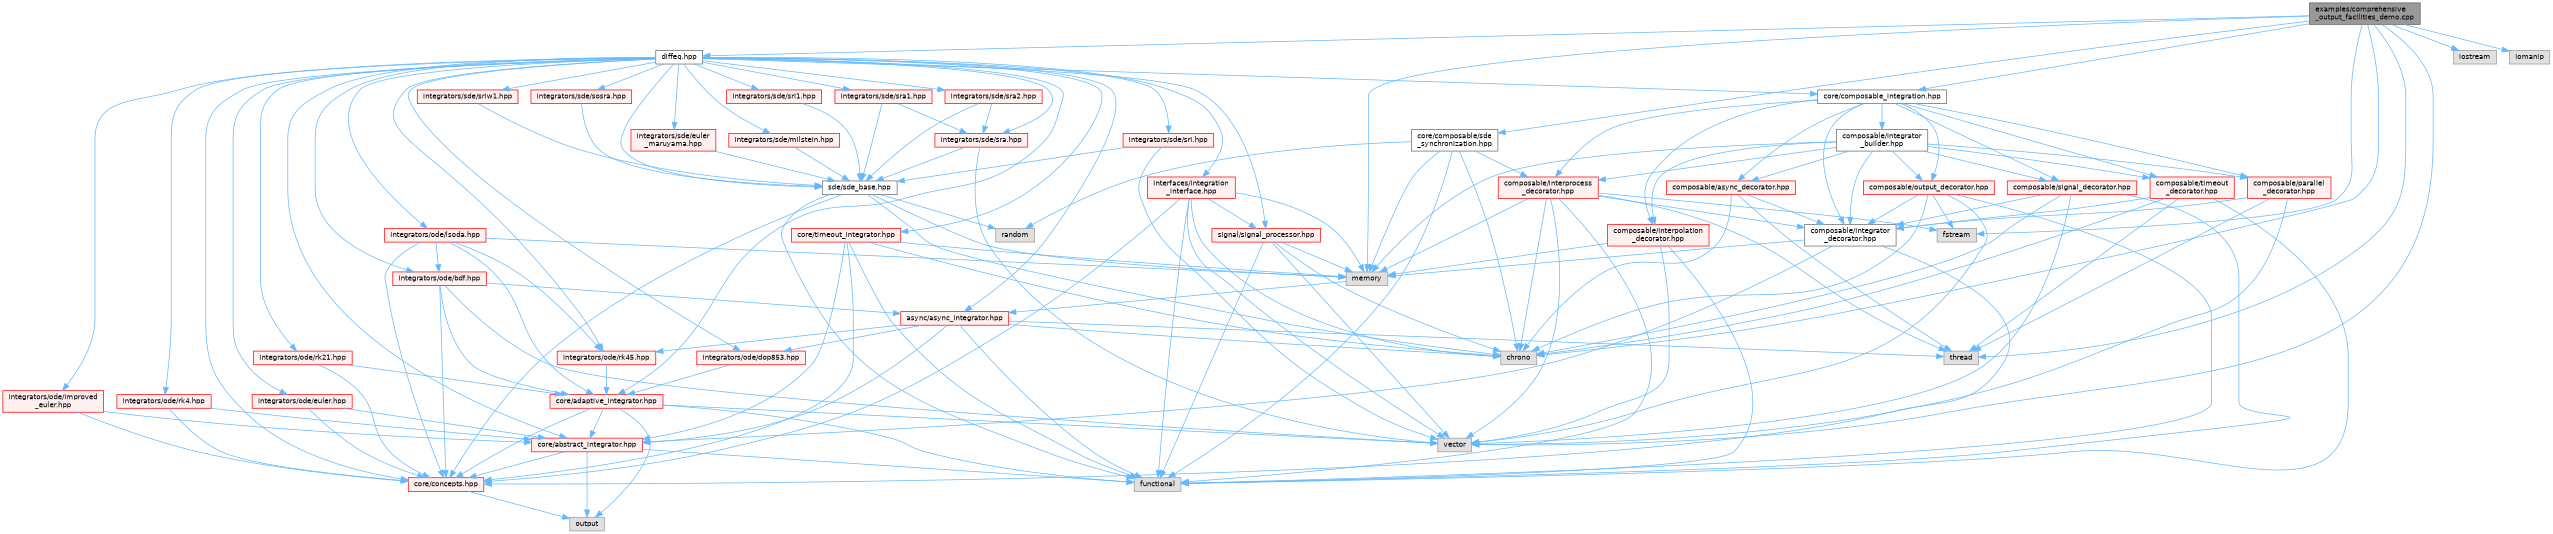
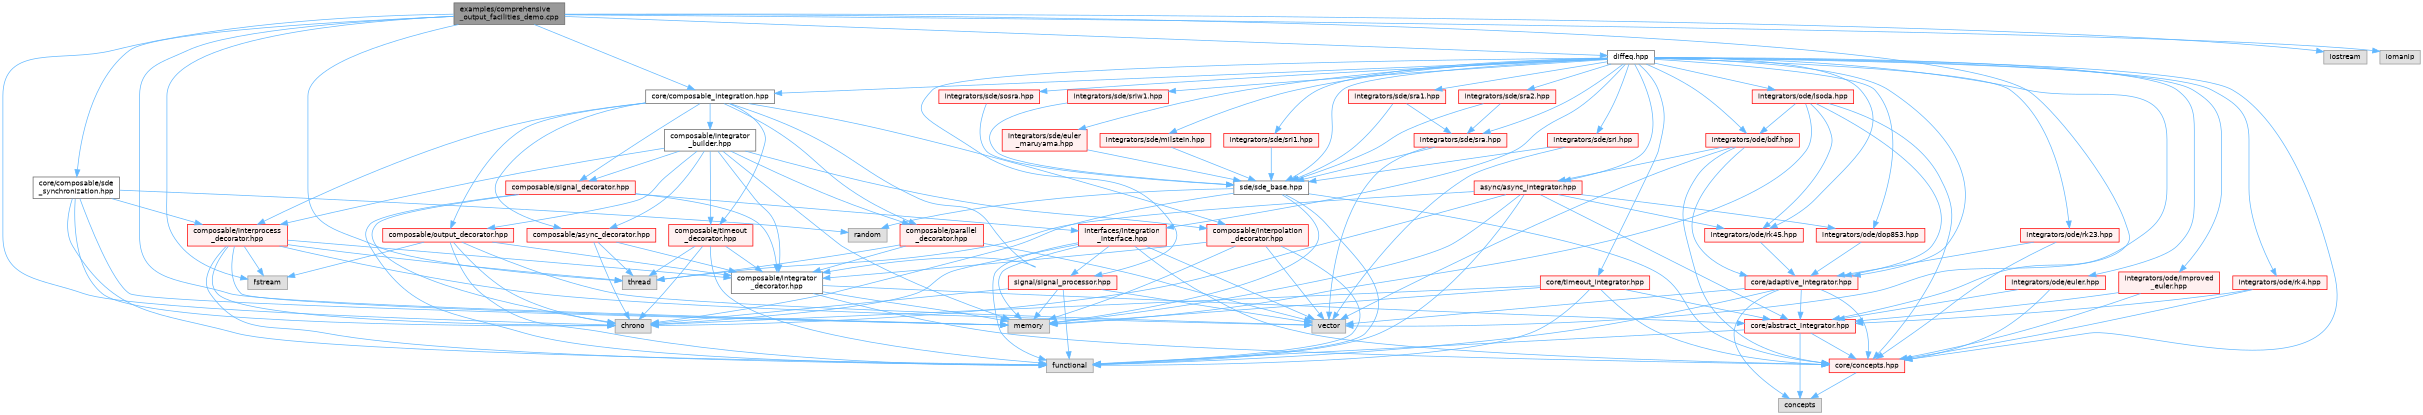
none -> (1075, 256)
(1181, 297) -> (1310, 283)
(303, 358) -> (2070, 235)
(1833, 412) -> (853, 212)
(587, 524) -> (1800, 405)
